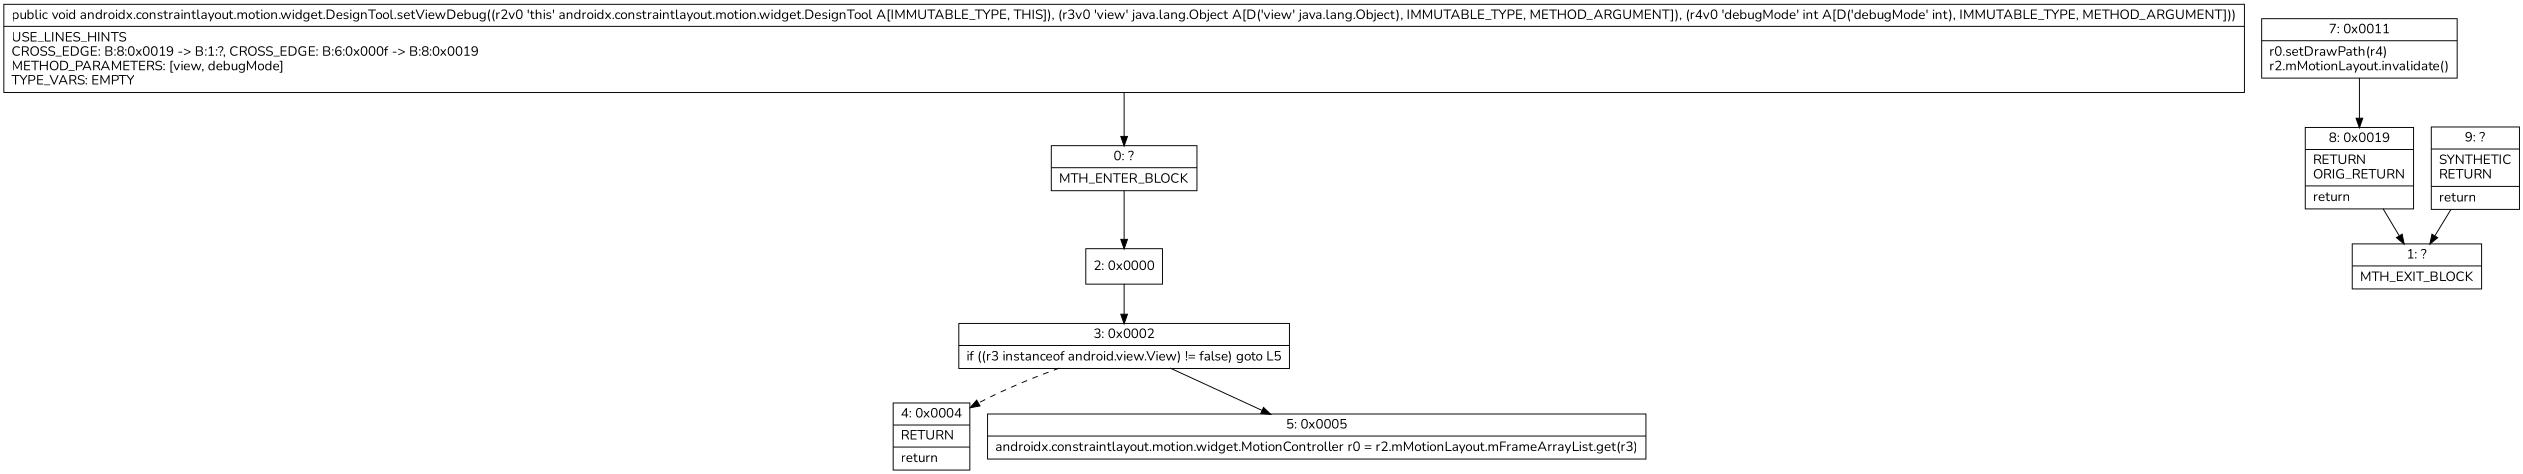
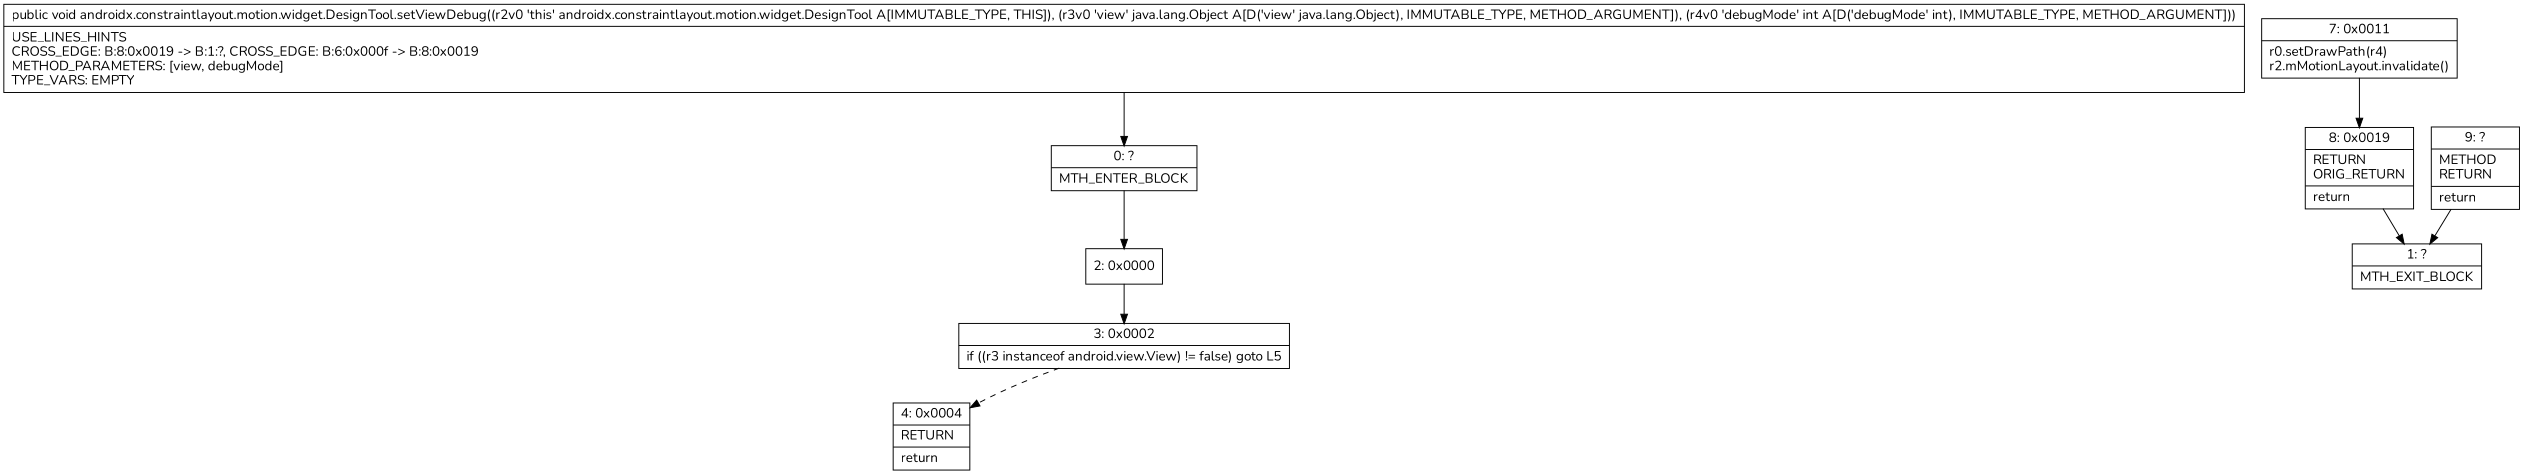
(2475, 160) -> (2468, 160)
(1317, 437) -> none
